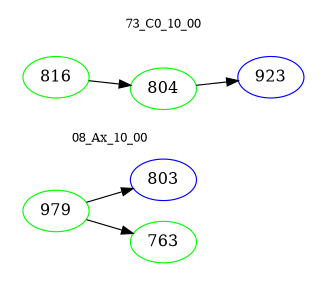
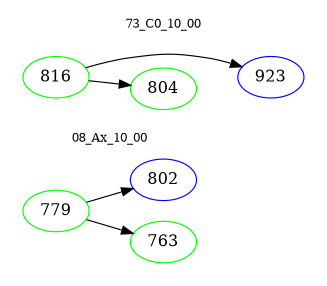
(211, 84) -> (158, 55)
(163, 180) -> (163, 180)
(56, 211) -> (56, 211)
